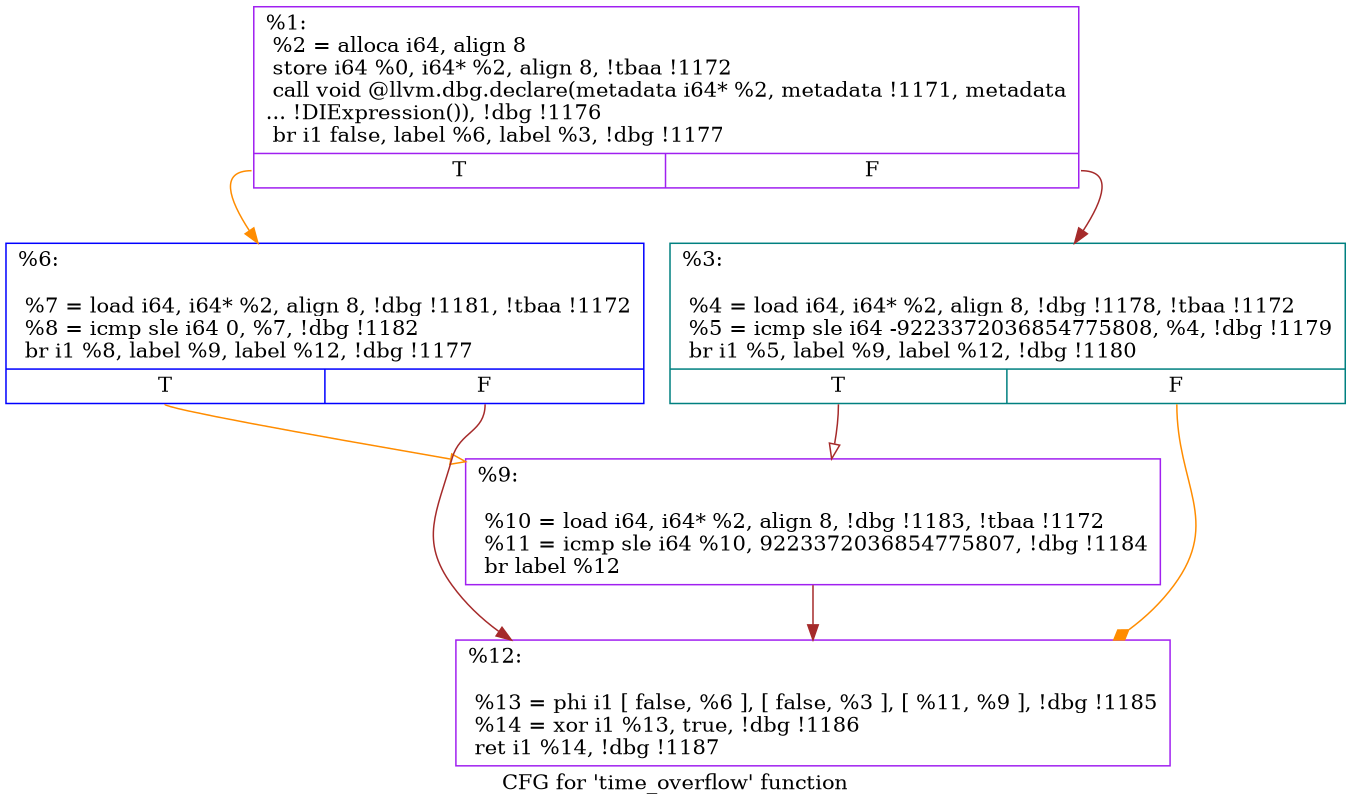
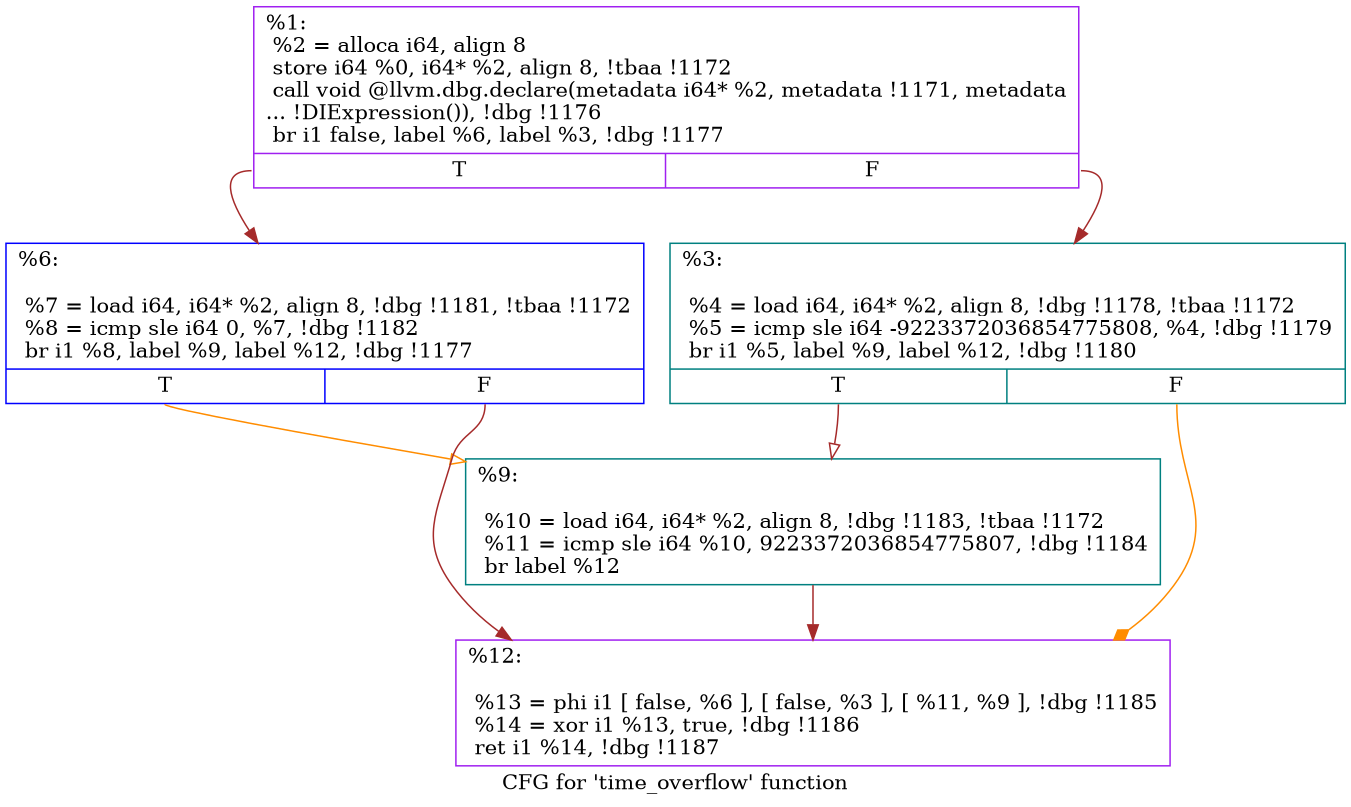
(232, 196) -> (232, 196)
(813, 522) -> (813, 522)
